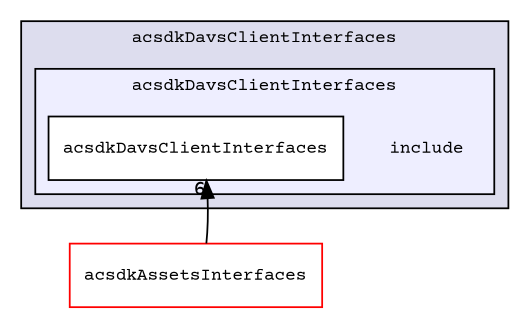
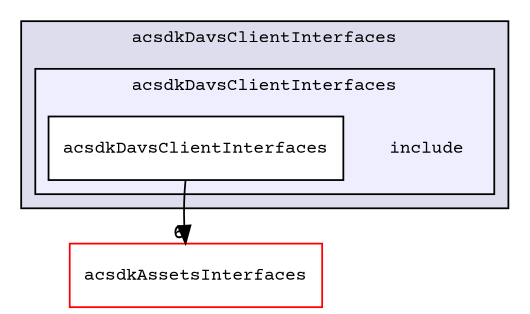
(208, 221) -> (184, 203)
